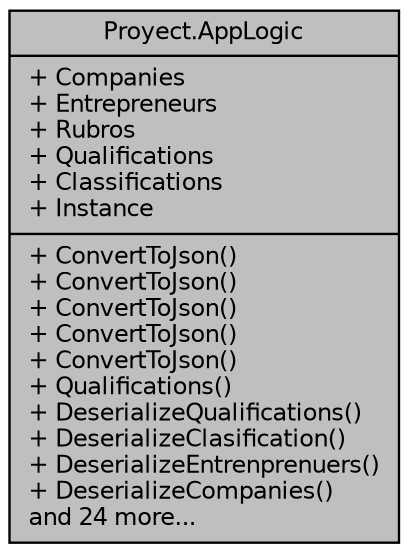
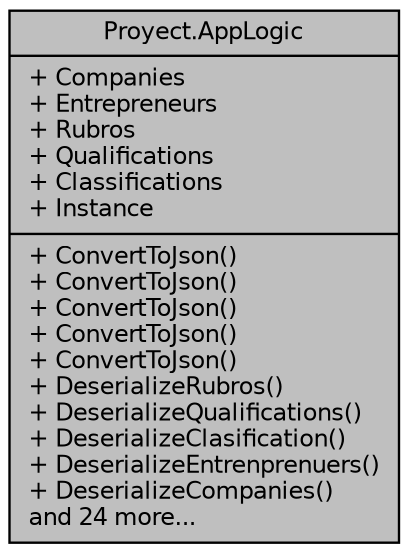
(131, 387) -> (157, 387)
